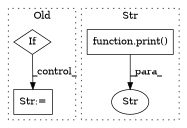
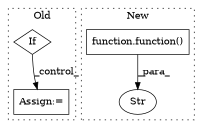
(130, 16) -> (138, 16)
(130, 42) -> (138, 42)
(33, 102) -> (41, 102)
